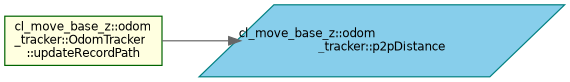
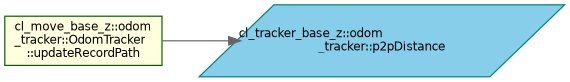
(382, 41) -> (382, 41)
